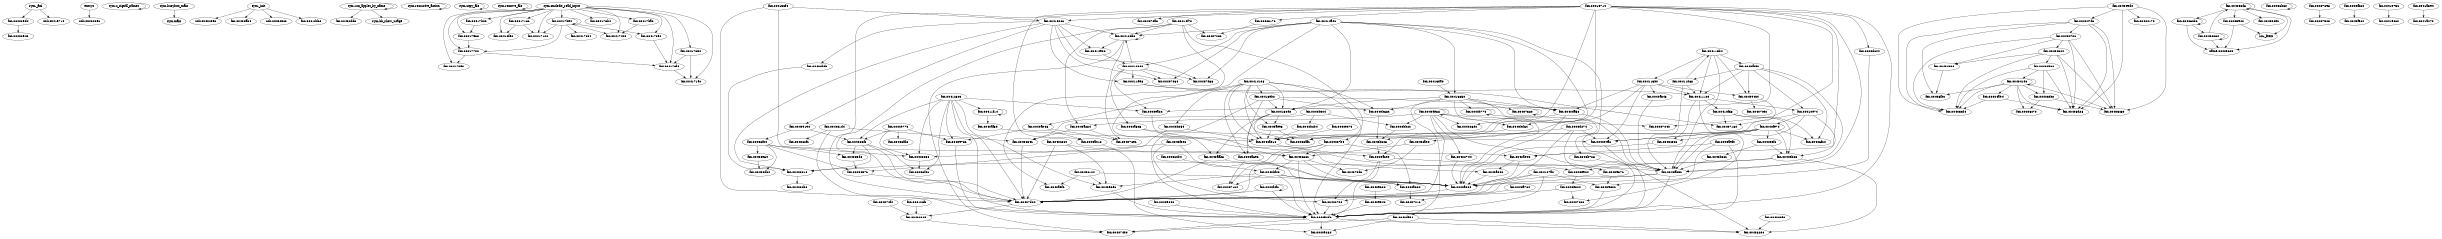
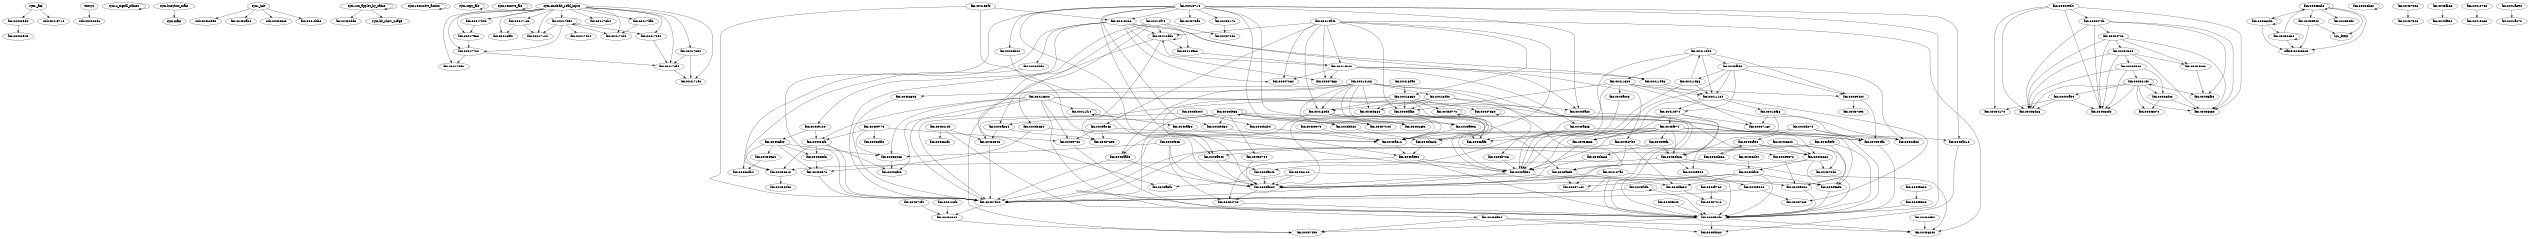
none -> (906, 97)
none -> (2034, 104)
none -> (1714, 157)
